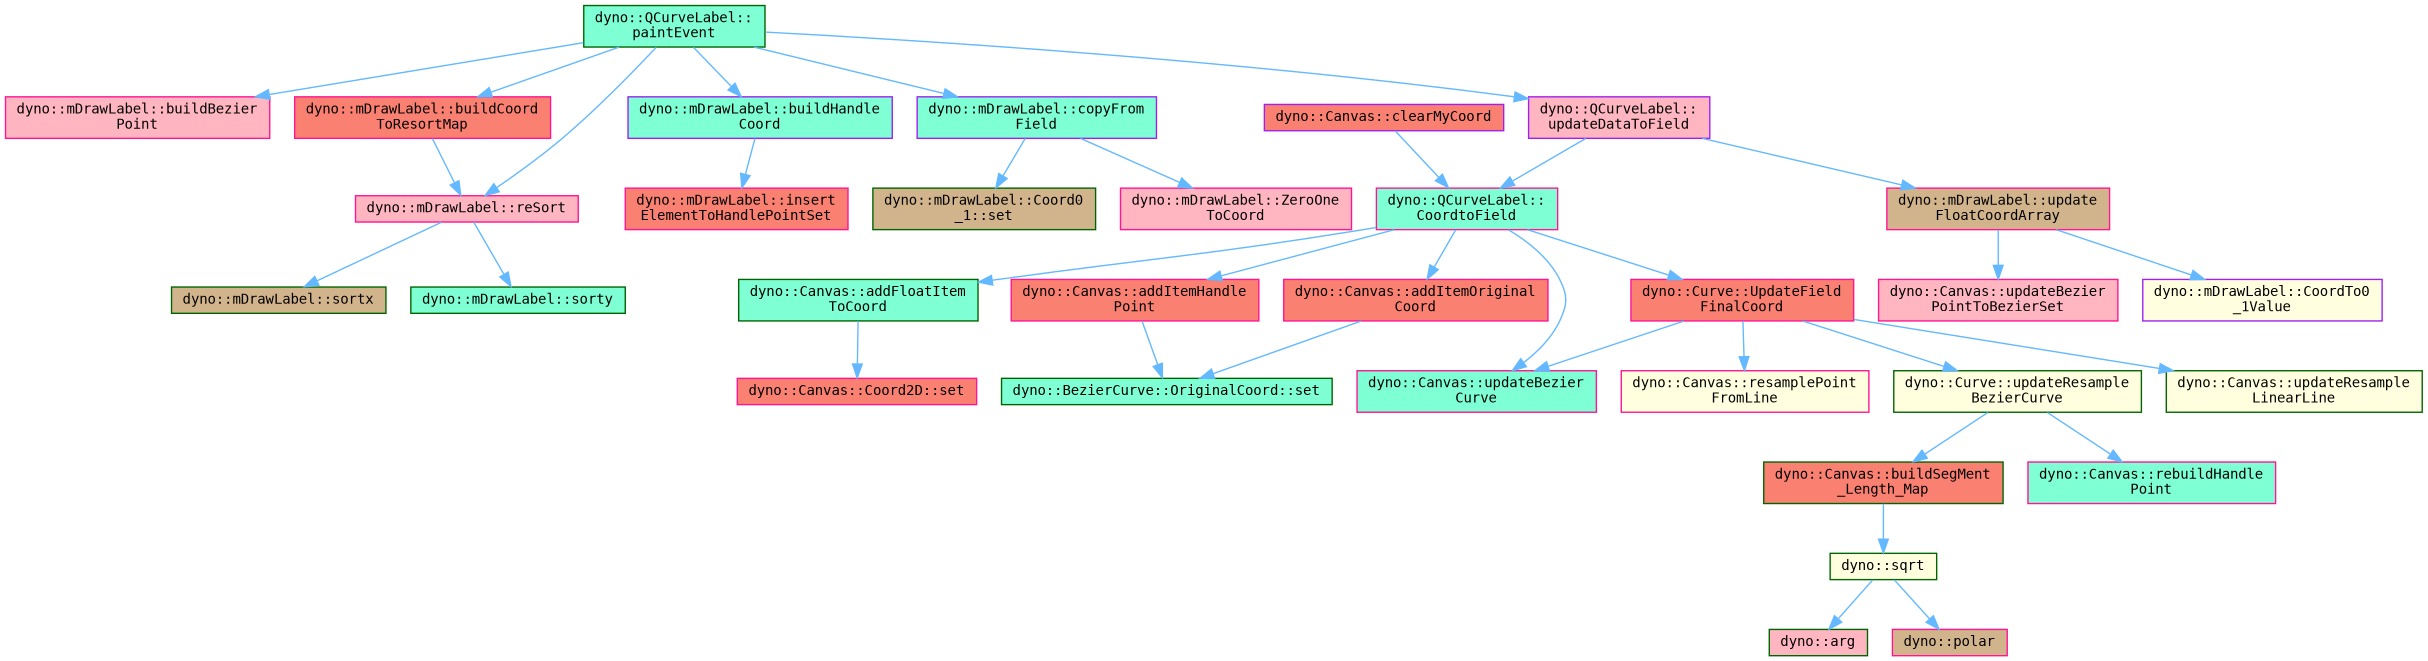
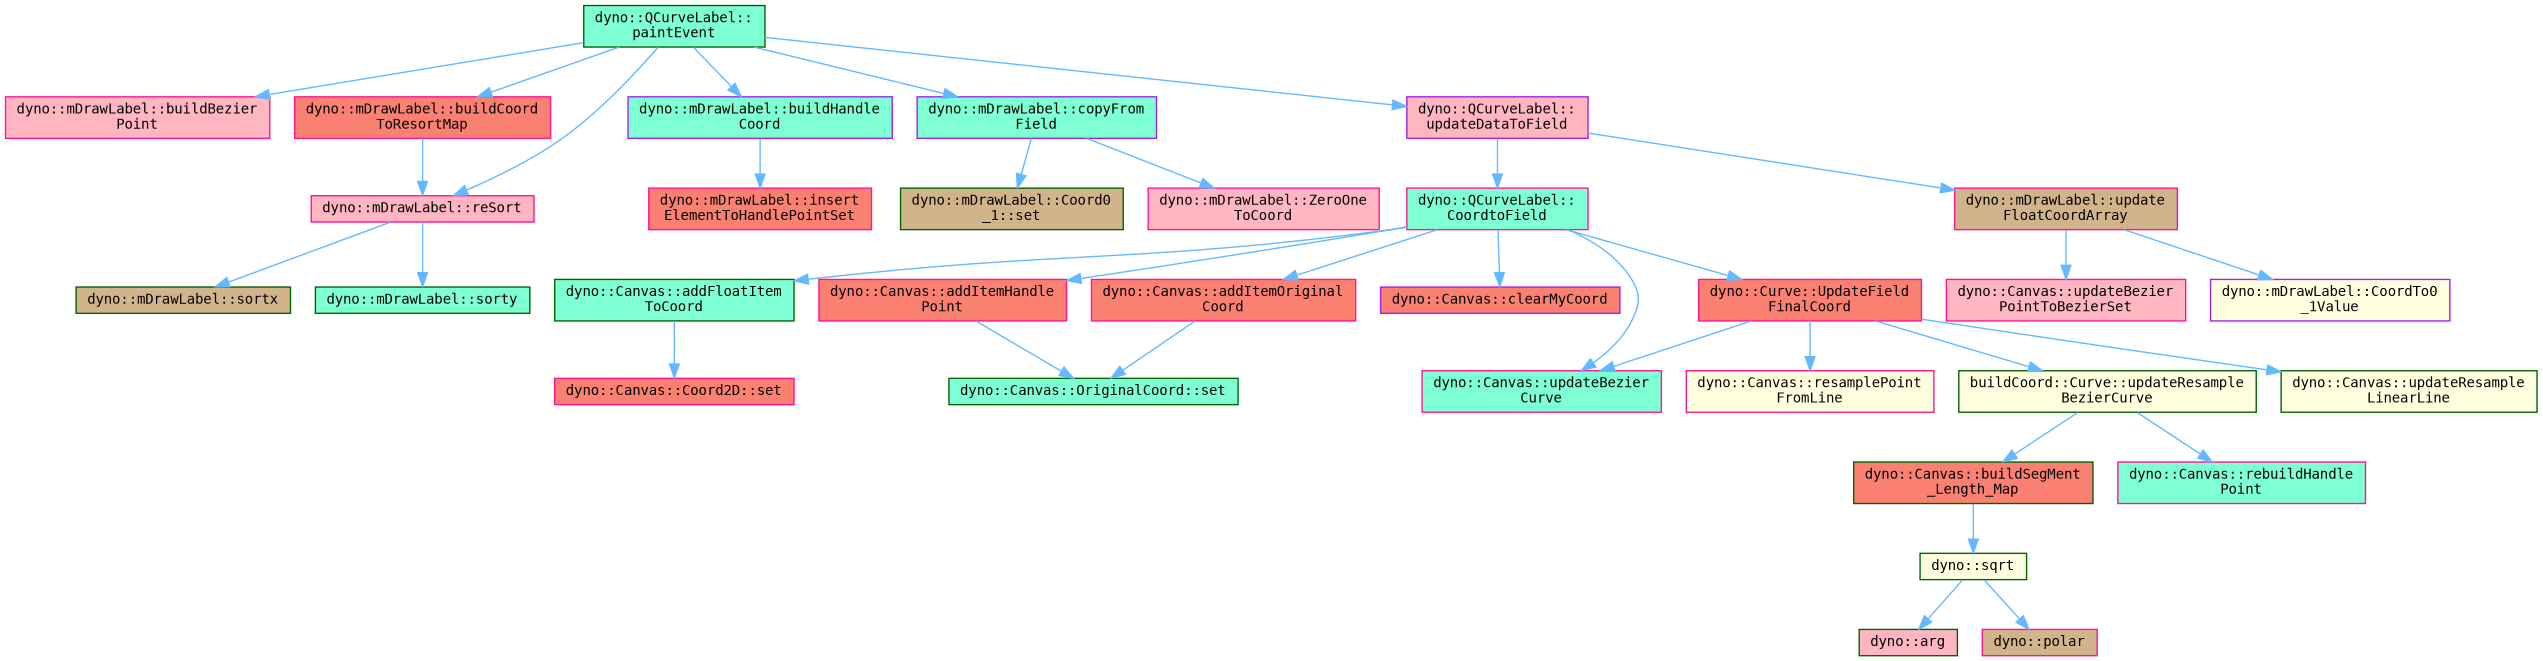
(1417, 154) -> (1499, 251)
(1167, 391) -> (1094, 391)
(2018, 391) -> (2108, 391)
